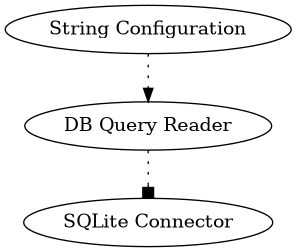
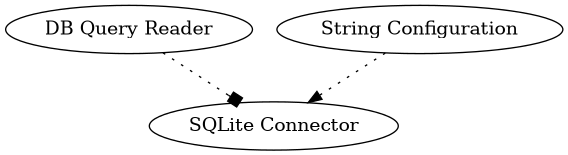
(148, 71) -> (352, 74)
